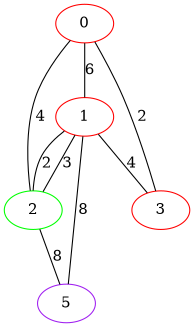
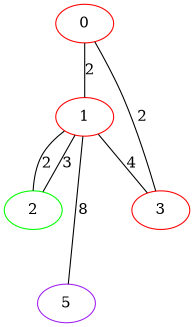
(90, 70) -> (90, 70)
(32, 110) -> none
(50, 257) -> none
